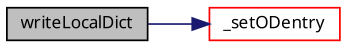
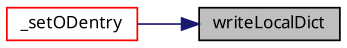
(170, 24) -> (159, 24)
